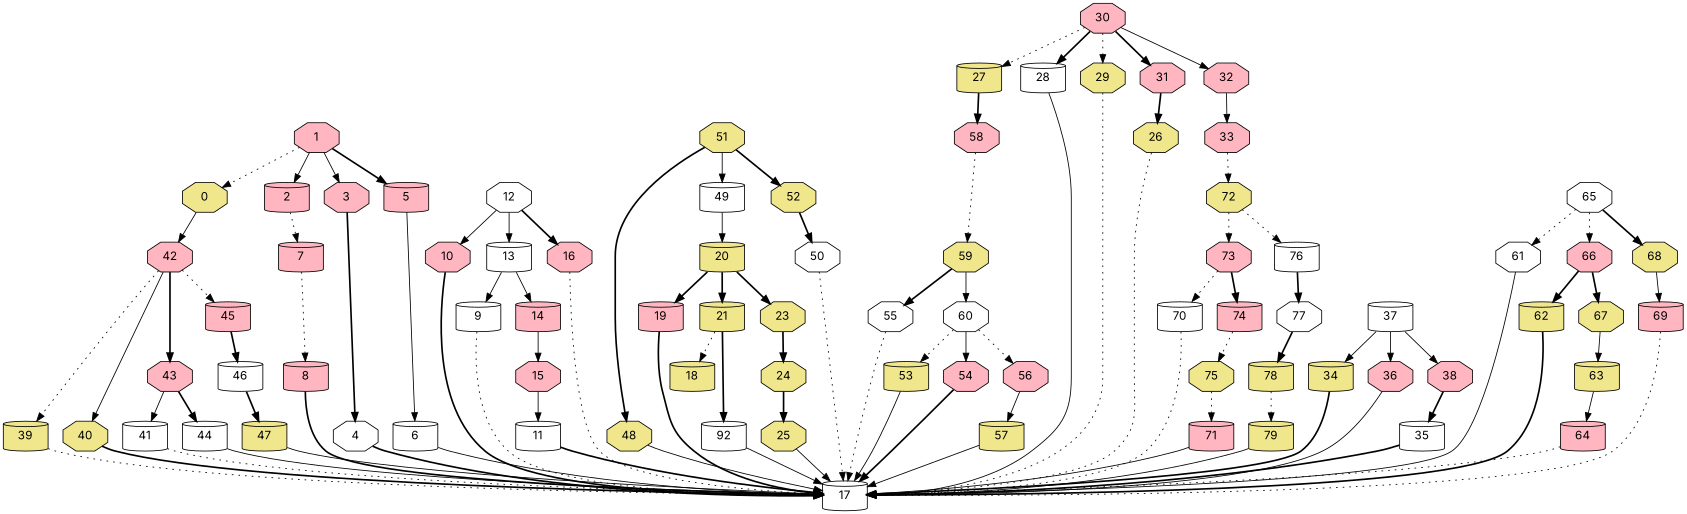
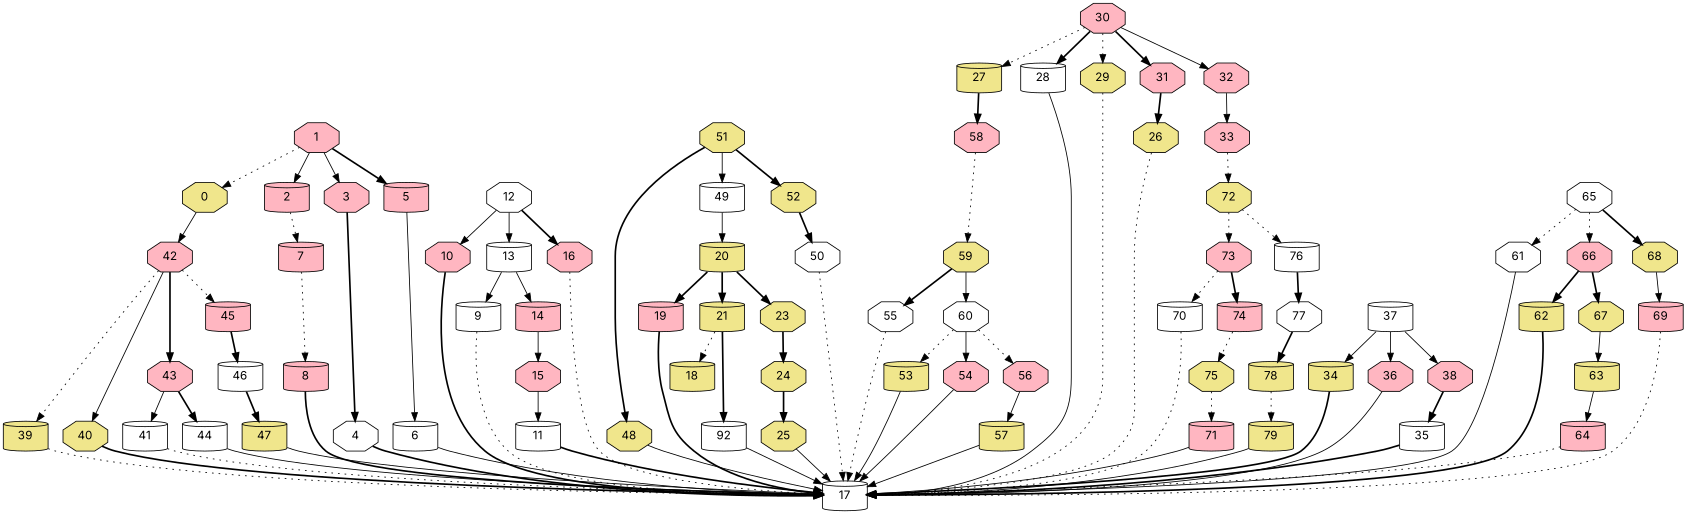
(910, 433) -> (910, 433)
